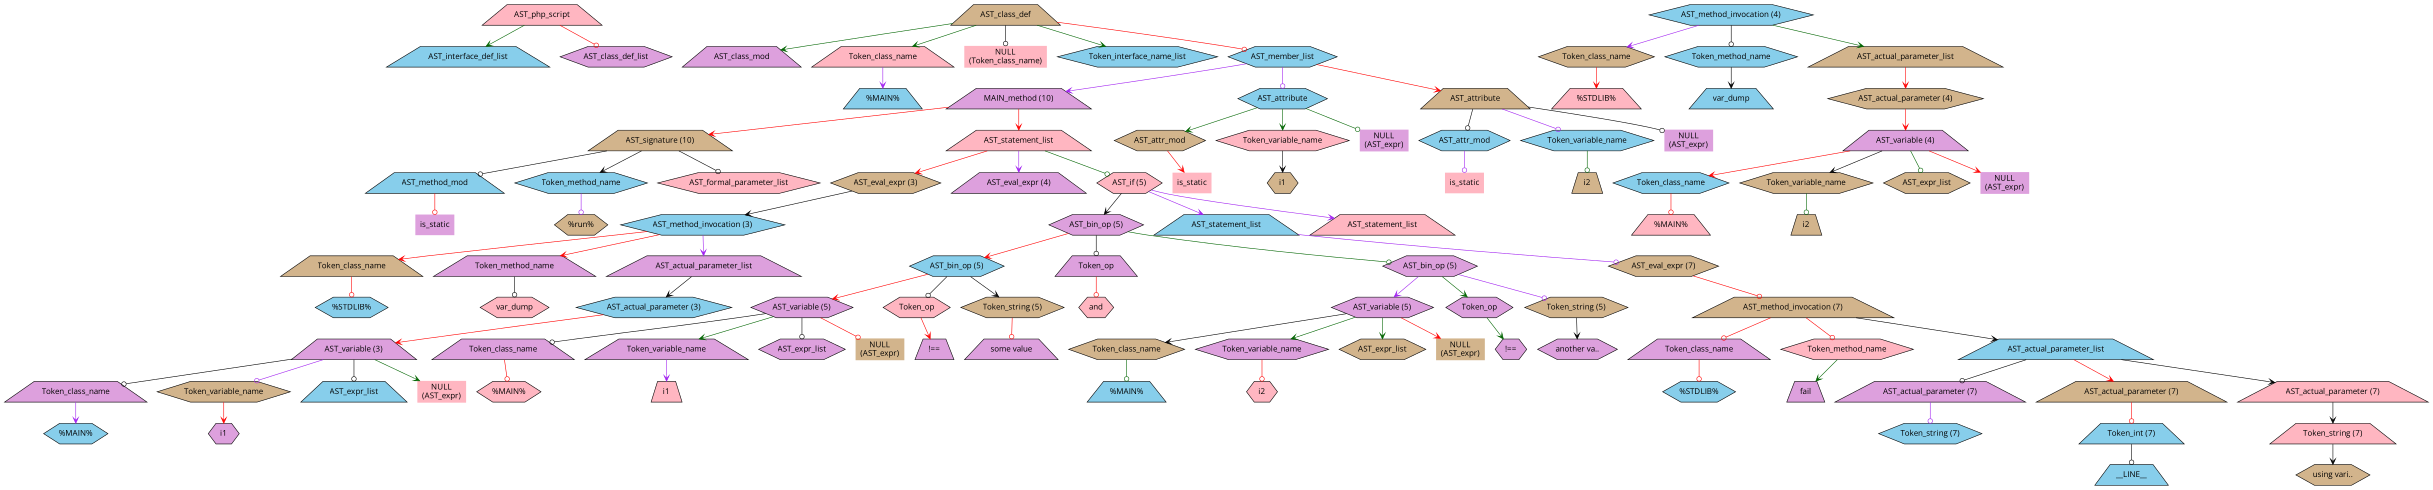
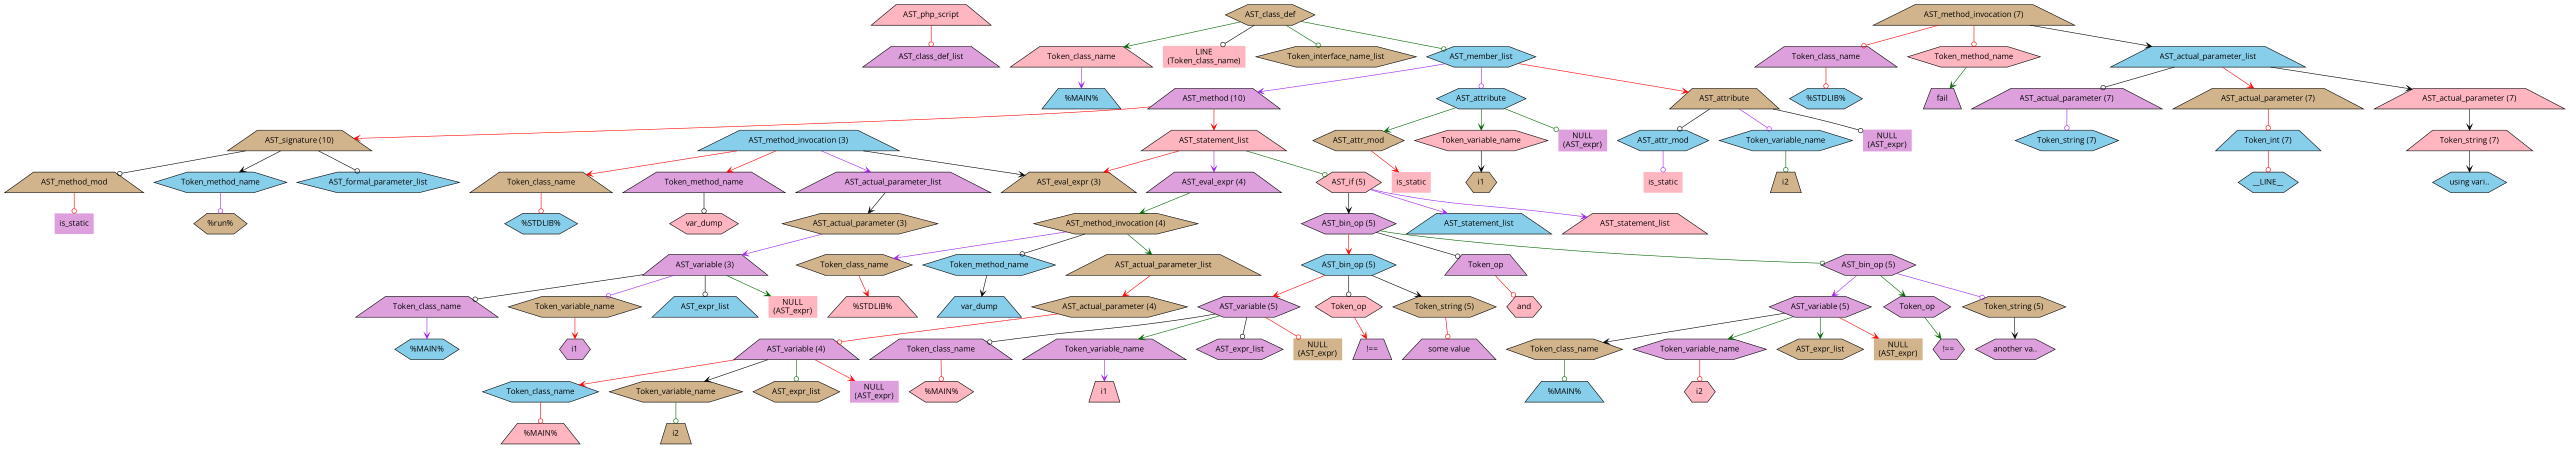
(1006, 15) -> (1270, 15)
(1731, 15) -> (1116, 224)
(1069, 35) -> (1301, 35)
(1150, 35) -> (1371, 35)
(468, 57) -> none
(616, 57) -> (931, 57)
(742, 57) -> none
(1006, 57) -> (1204, 57)
(1138, 57) -> (1336, 57)
(1019, 99) -> (1214, 99)
(1906, 117) -> (950, 327)
(435, 183) -> (74, 182)
(739, 183) -> (378, 182)
(886, 183) -> (1069, 182)
(801, 202) -> (941, 163)
none -> (1168, 202)
(703, 225) -> (799, 141)
(1664, 266) -> none
(654, 307) -> (860, 224)
(502, 328) -> (785, 244)
(2132, 452) -> (2268, 159)
(2132, 475) -> (2268, 182)
(2333, 475) -> (2470, 182)
